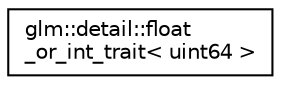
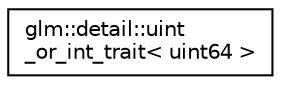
(140, 42) -> (140, 42)
